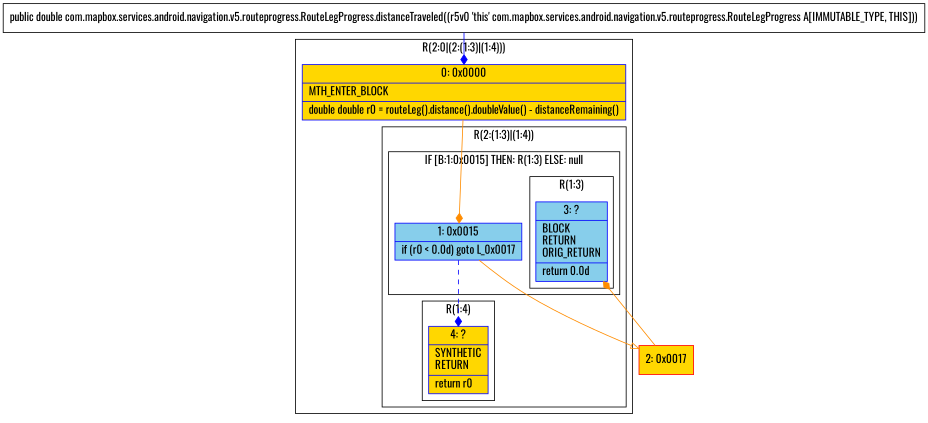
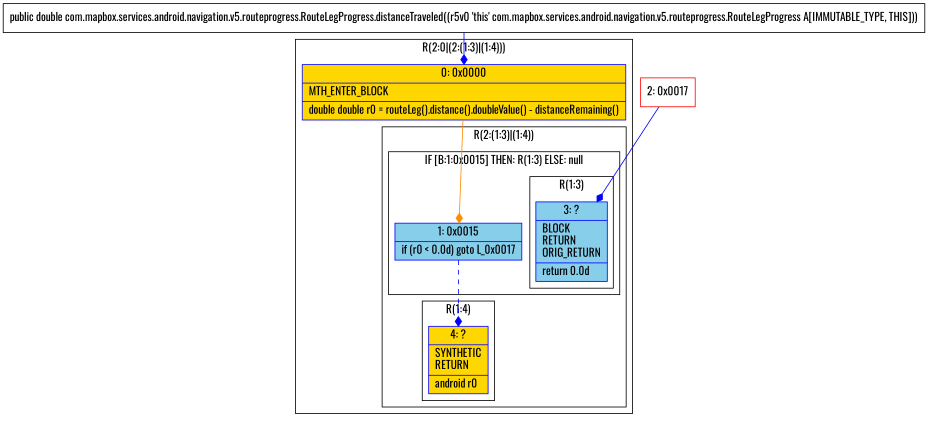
(552, 309) -> none
(638, 324) -> (638, 139)
(666, 360) -> (668, 92)
(454, 384) -> (456, 384)
